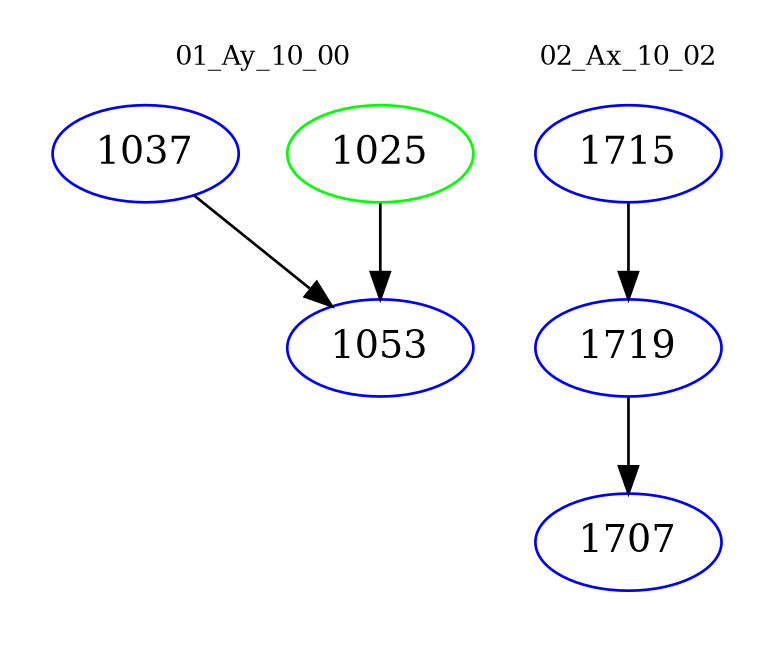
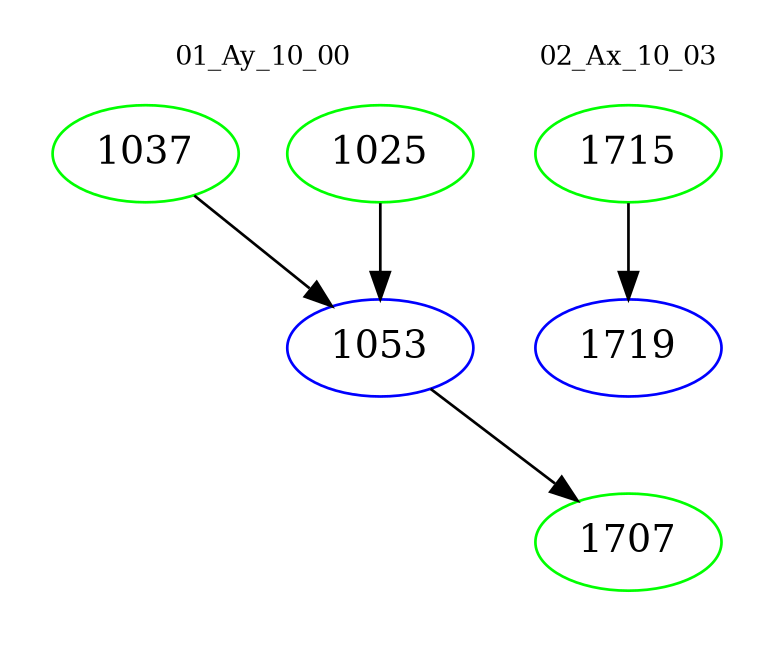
(628, 58) -> (628, 58)
(146, 154) -> (146, 154)
(628, 154) -> (628, 154)
(628, 432) -> (493, 436)
(628, 542) -> (628, 542)
